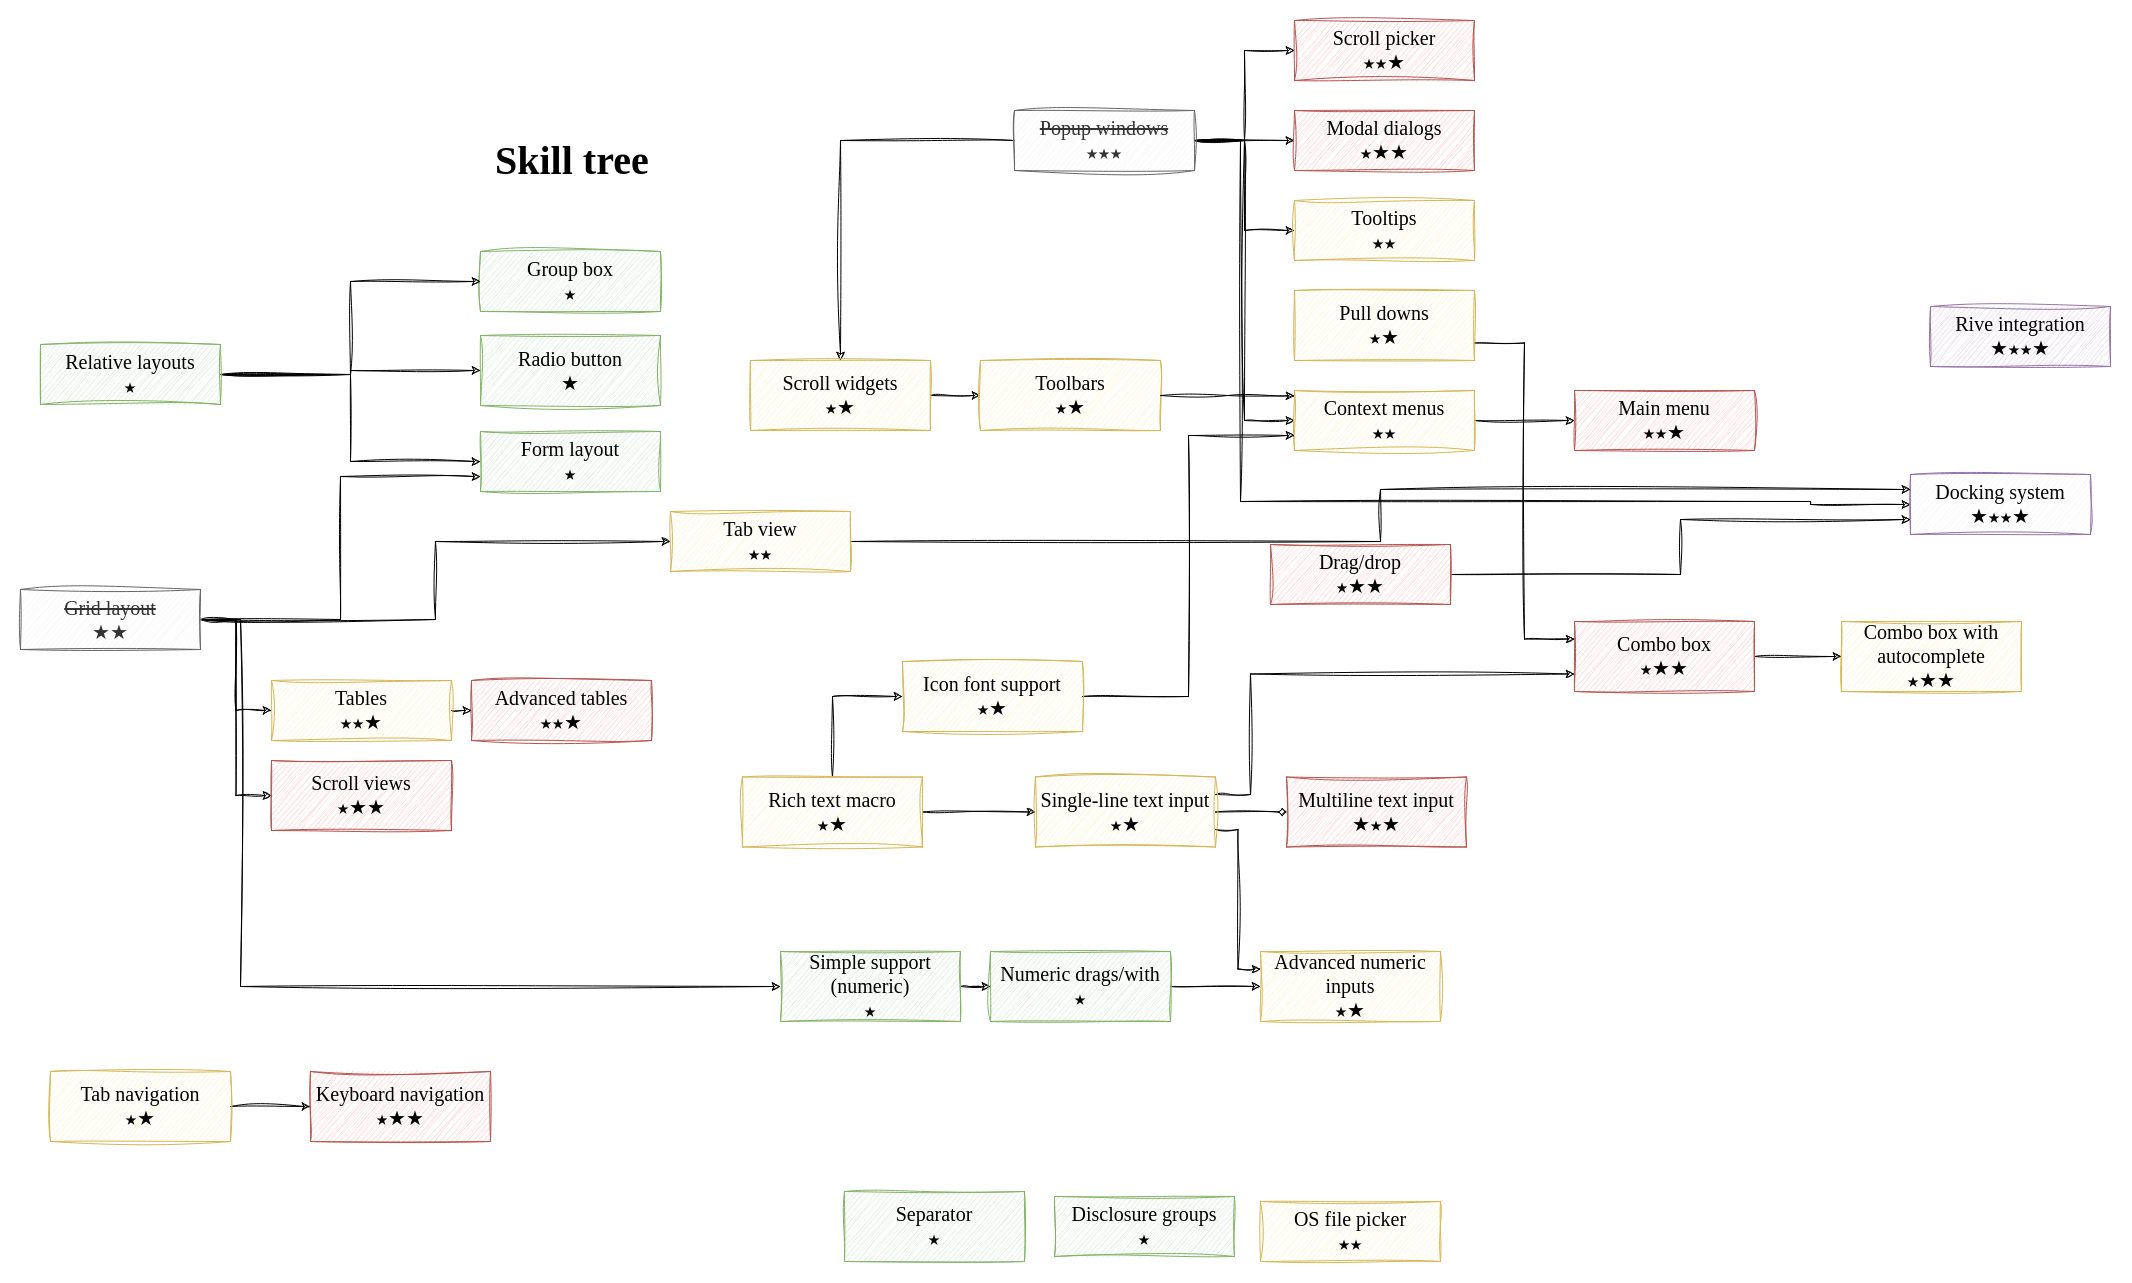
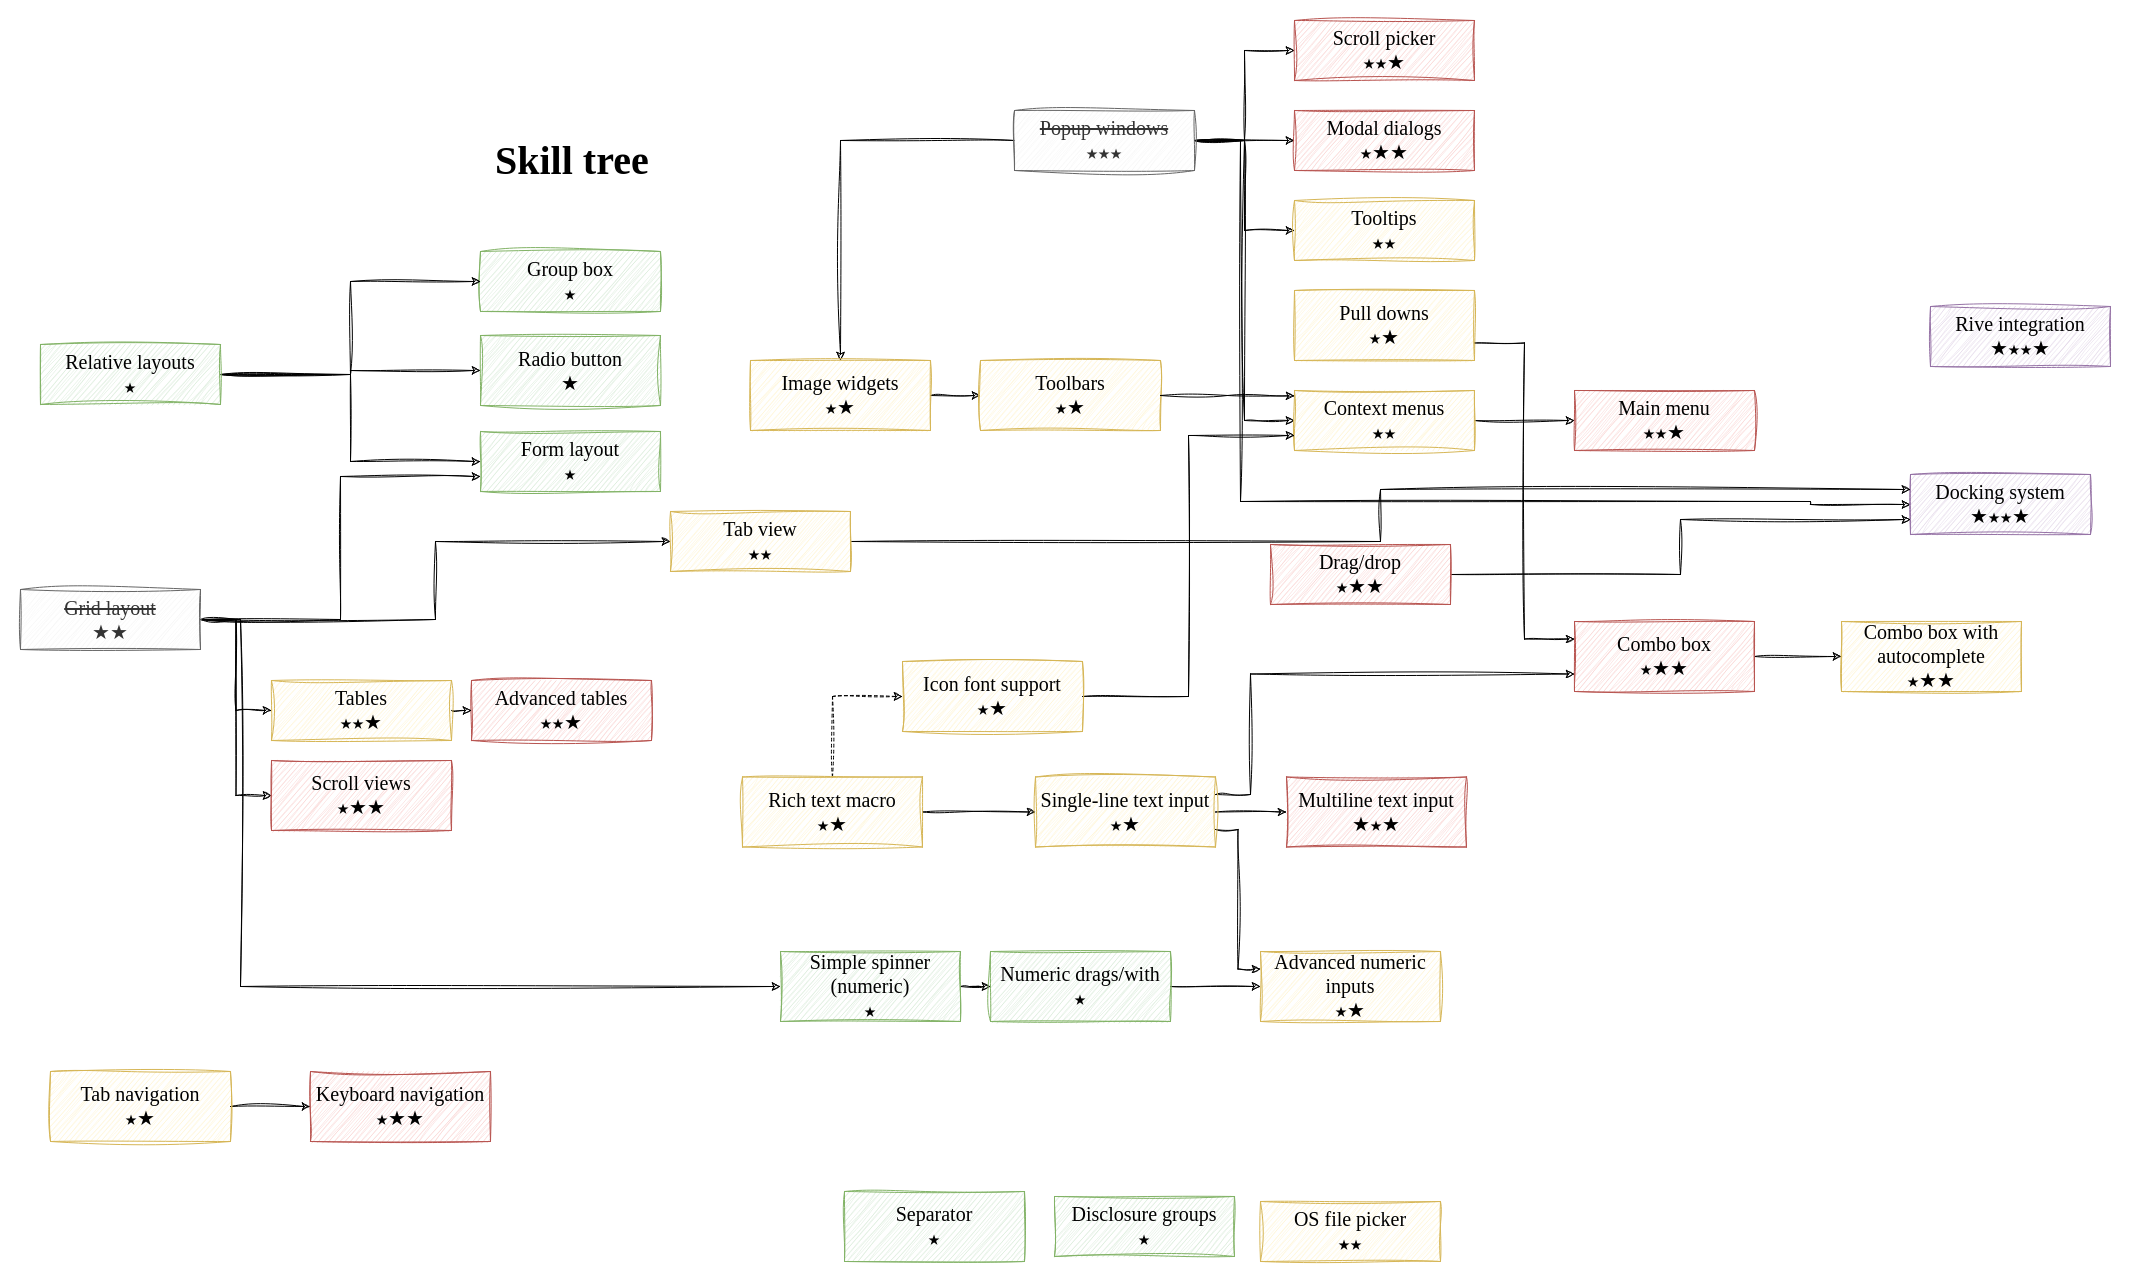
(841, 396) -> (841, 396)
(2001, 505) -> (2001, 505)
(833, 706) -> (833, 706)
(1277, 812) -> (1278, 812)
(871, 987) -> (871, 987)
